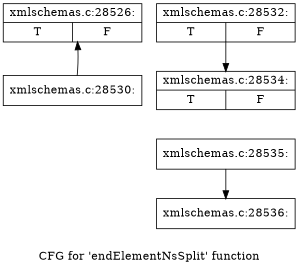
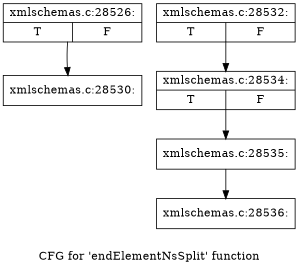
(78, 63) -> (67, 55)
none -> (226, 120)
